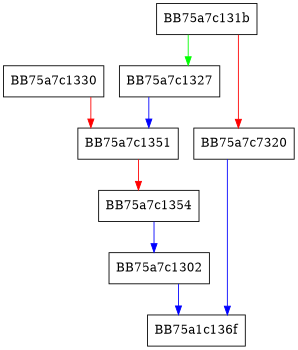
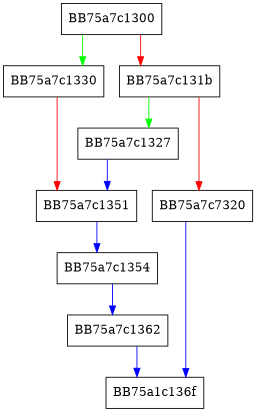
none -> (112, 19)
(138, 170) -> (97, 233)
(159, 268) -> (118, 331)
